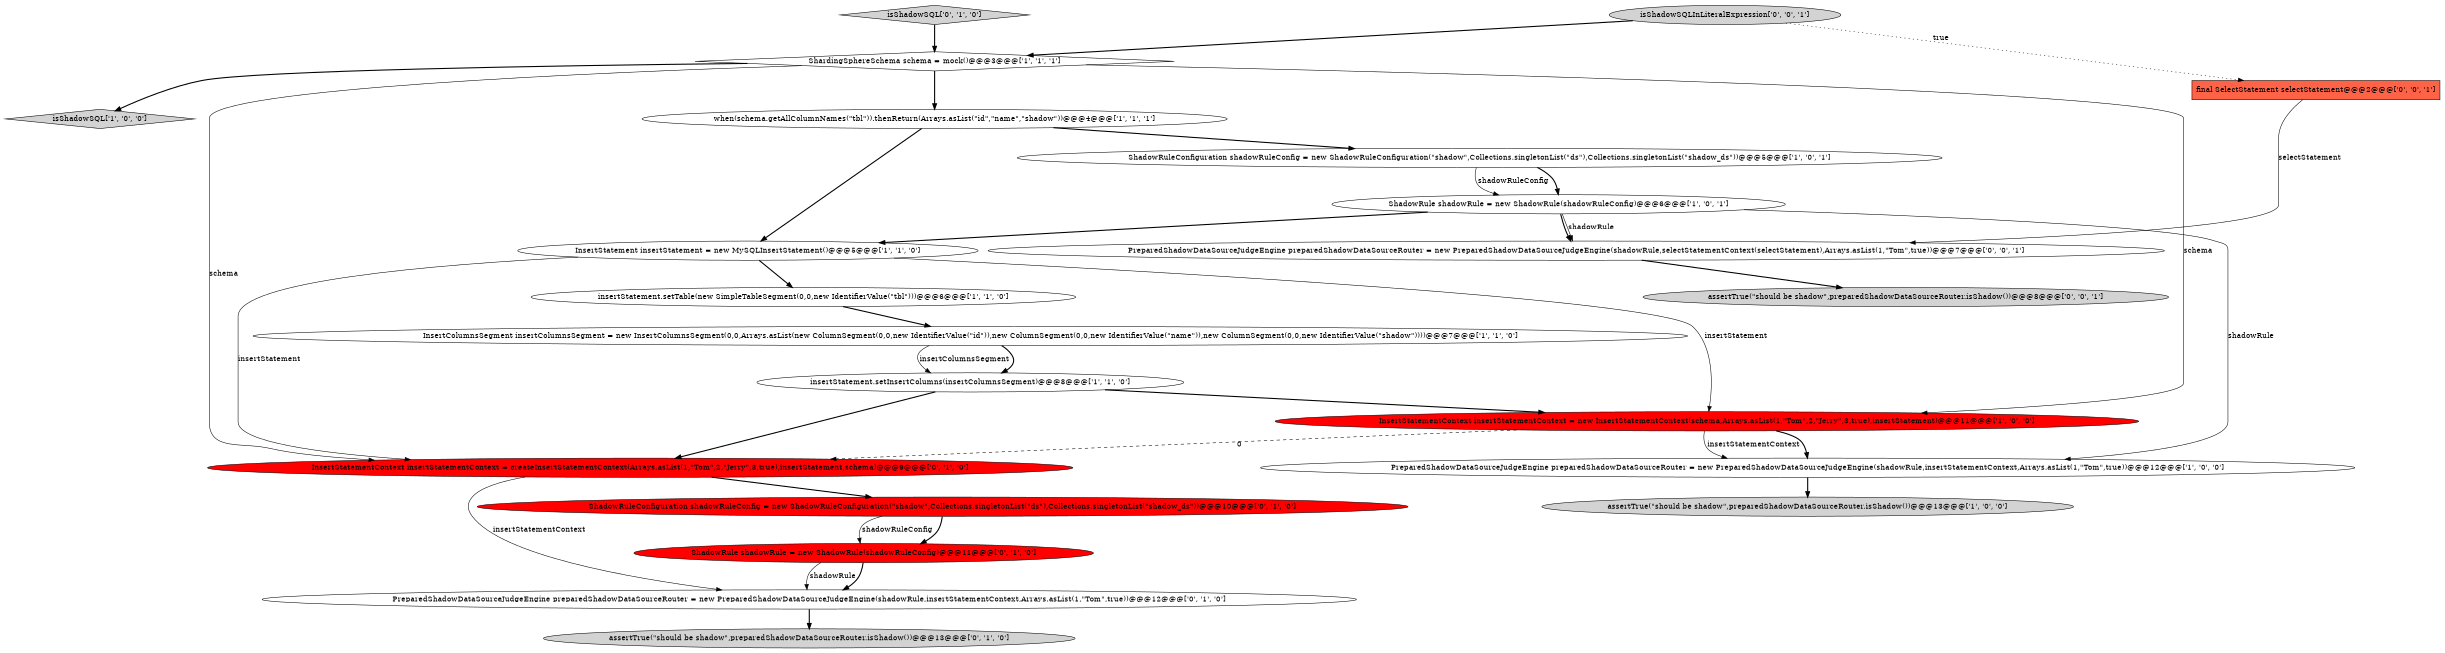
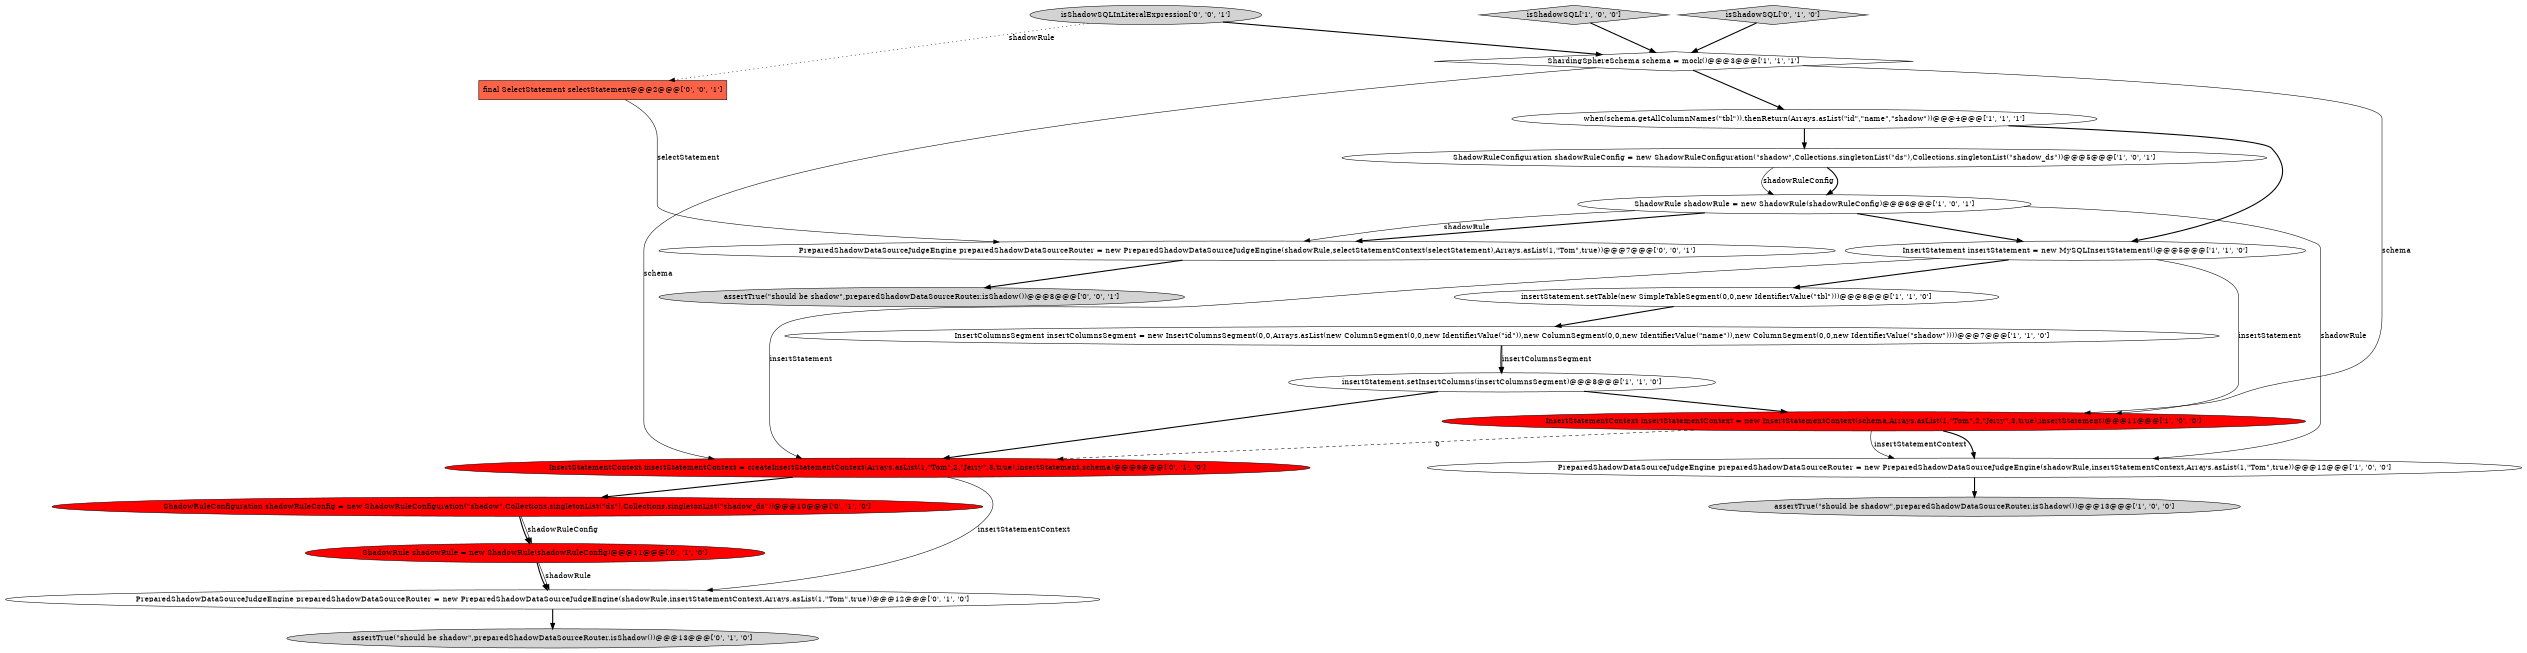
(1941, 38) -> (1032, 38)
(431, 69) -> (1620, 37)
